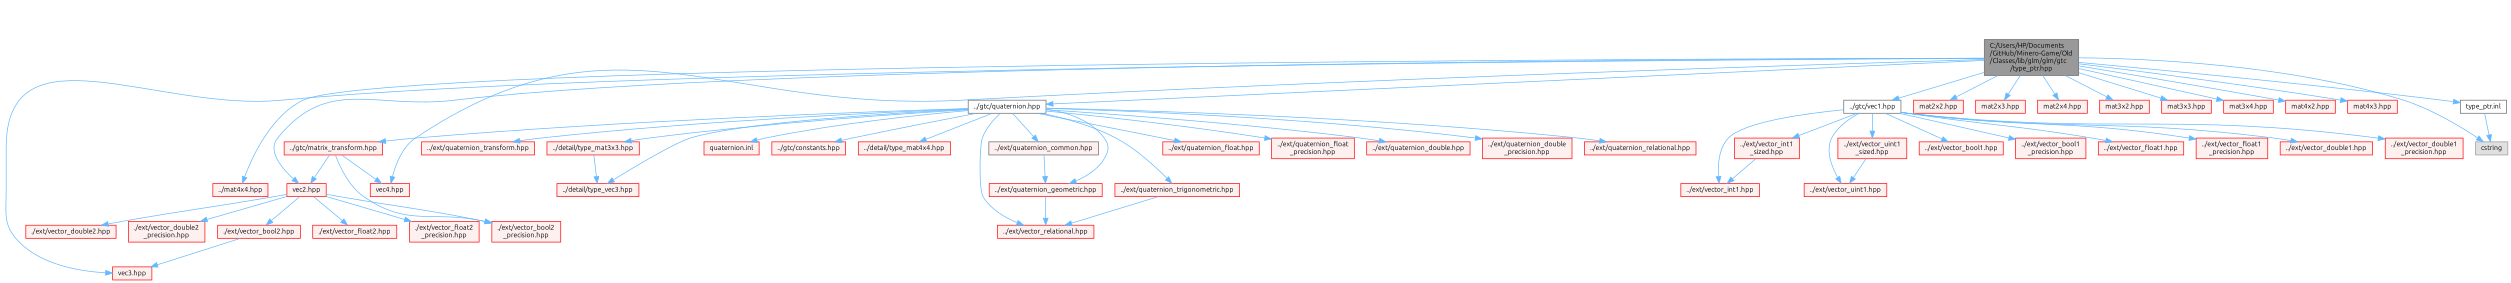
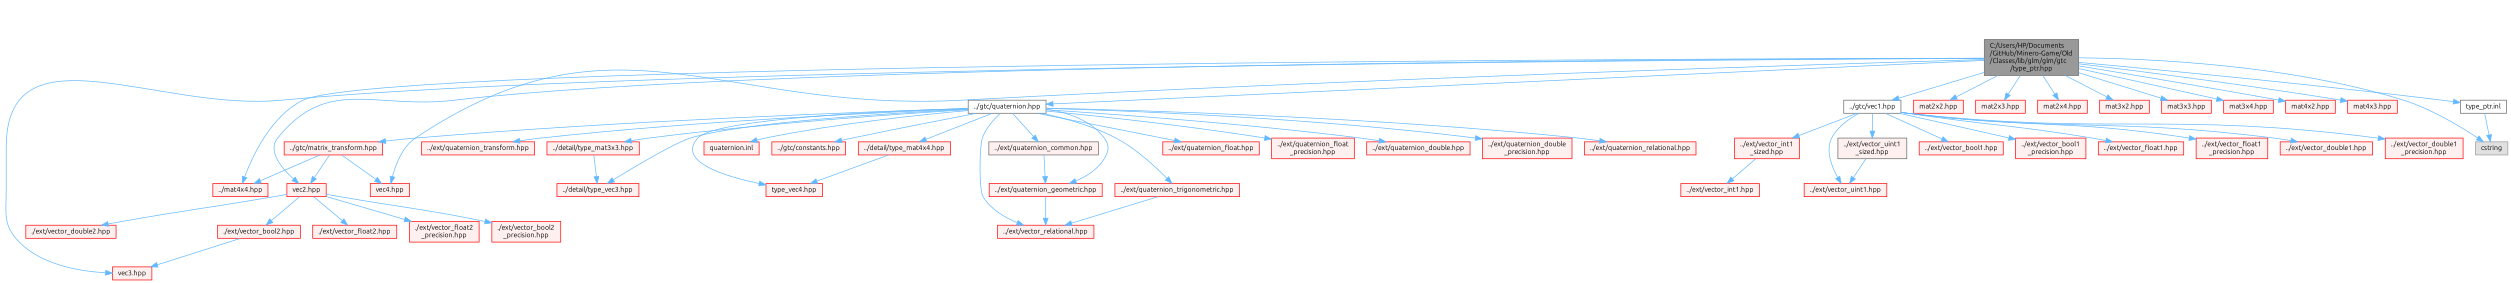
(1764, 122) -> none
(1872, 148) -> (1872, 148)
none -> (794, 190)
(397, 213) -> (290, 168)
(167, 232) -> none
